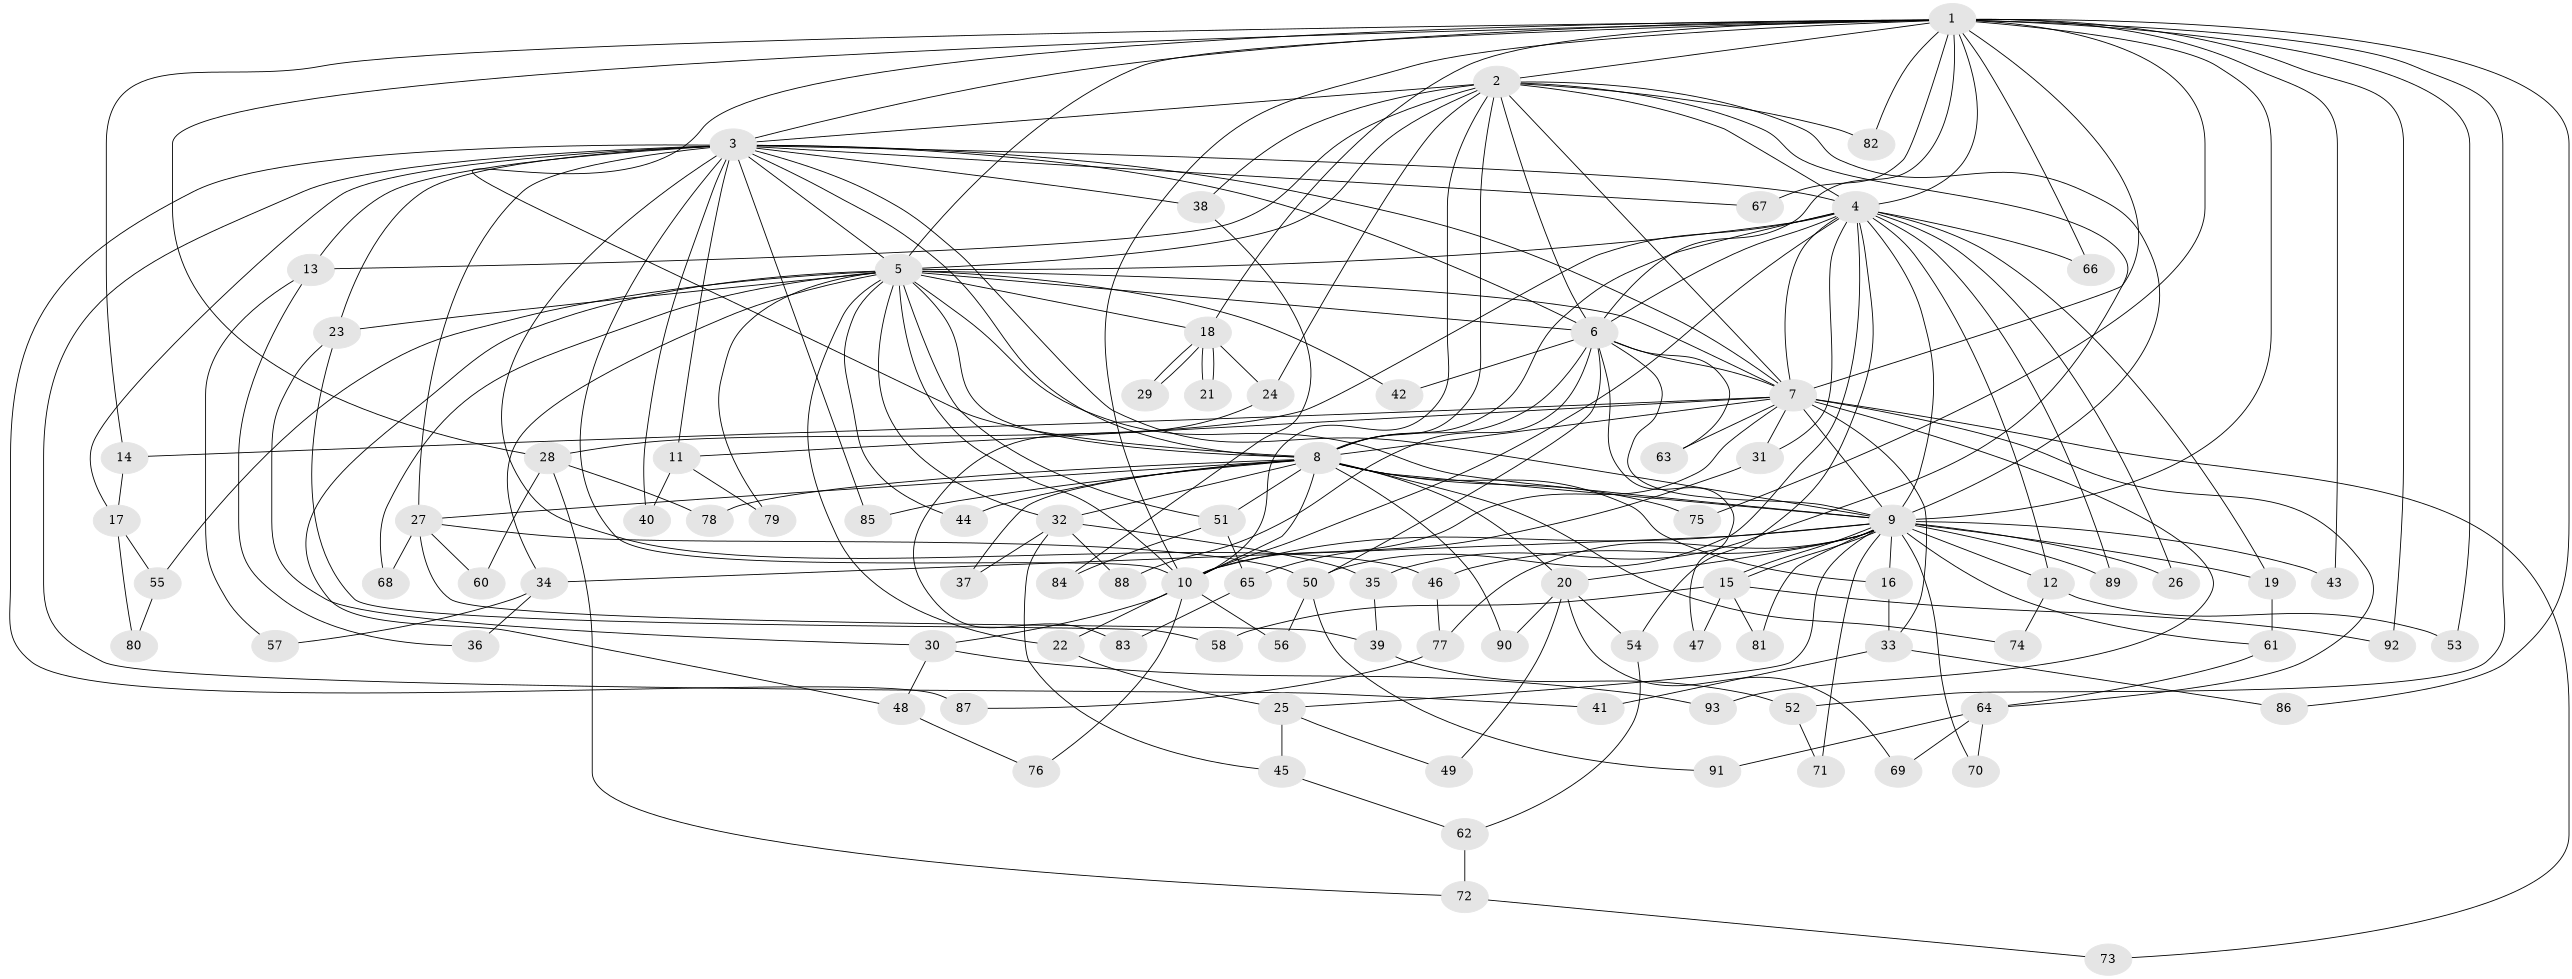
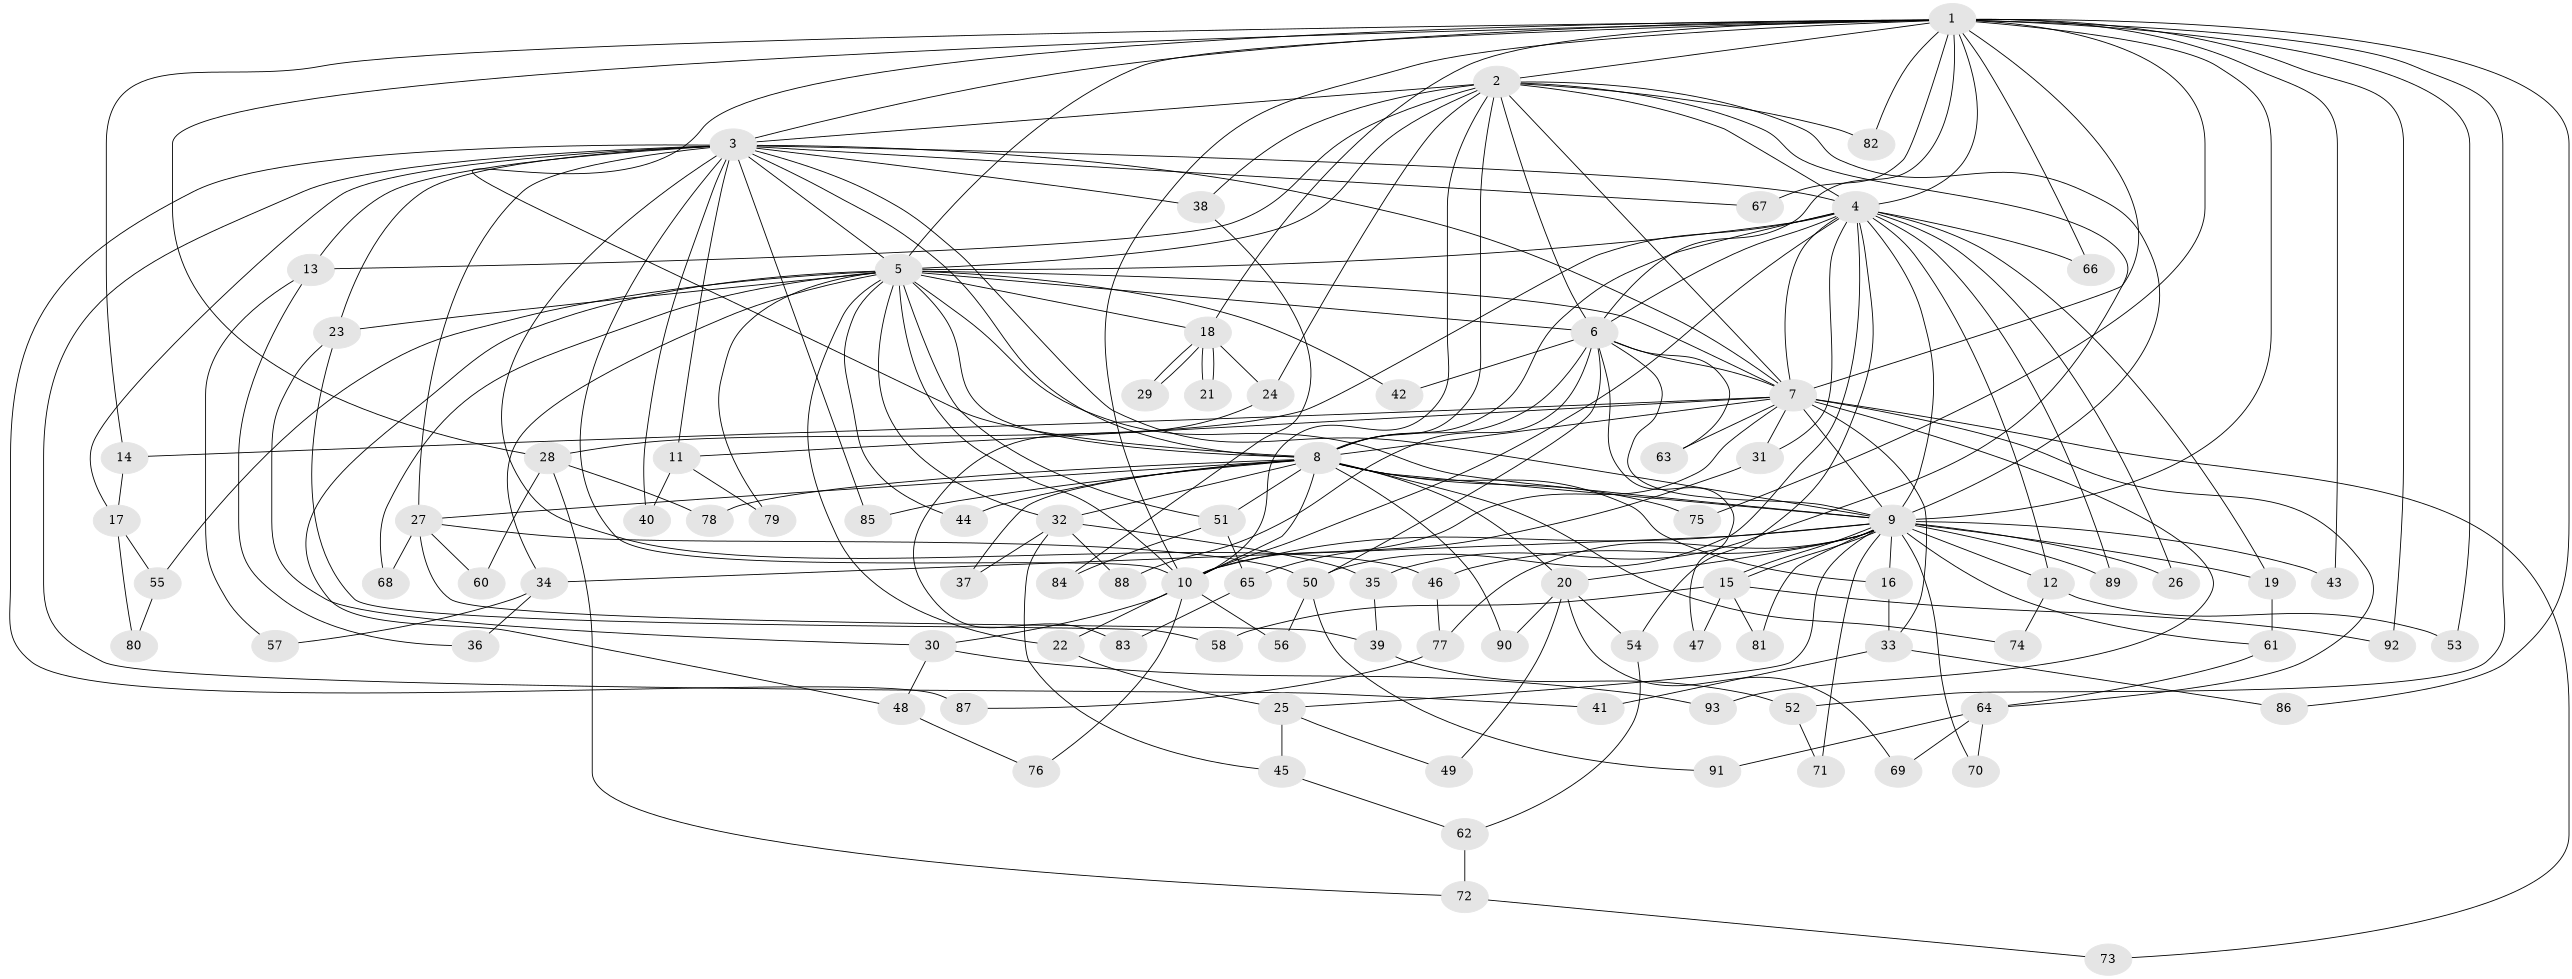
(1158, 177) -> none
